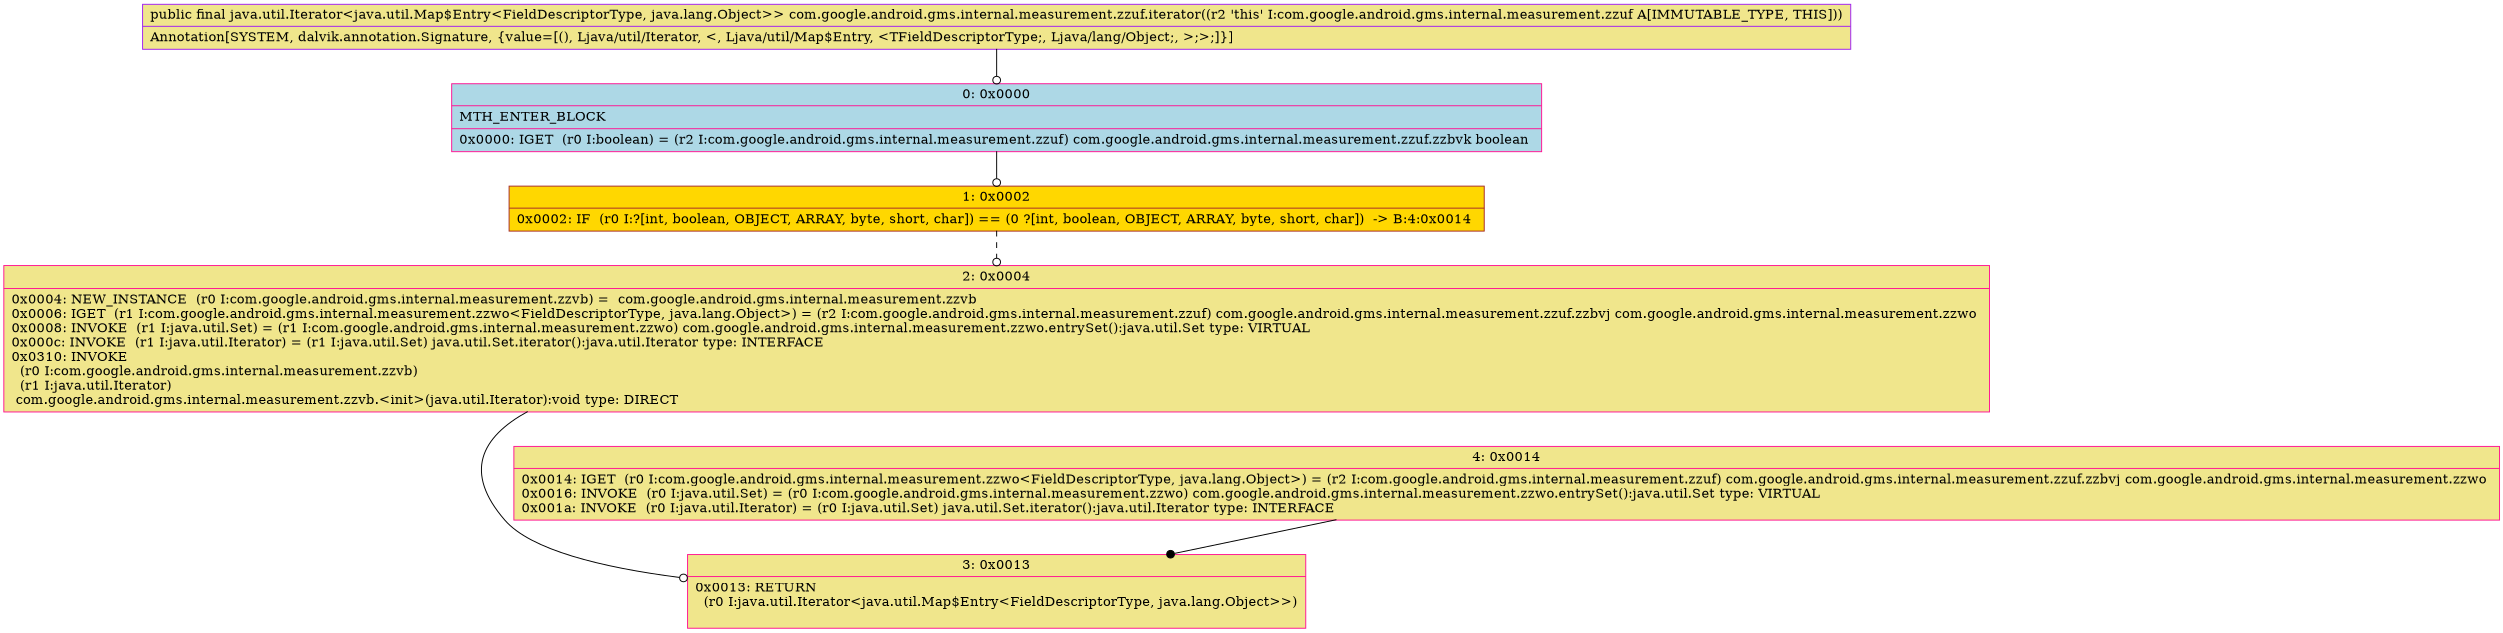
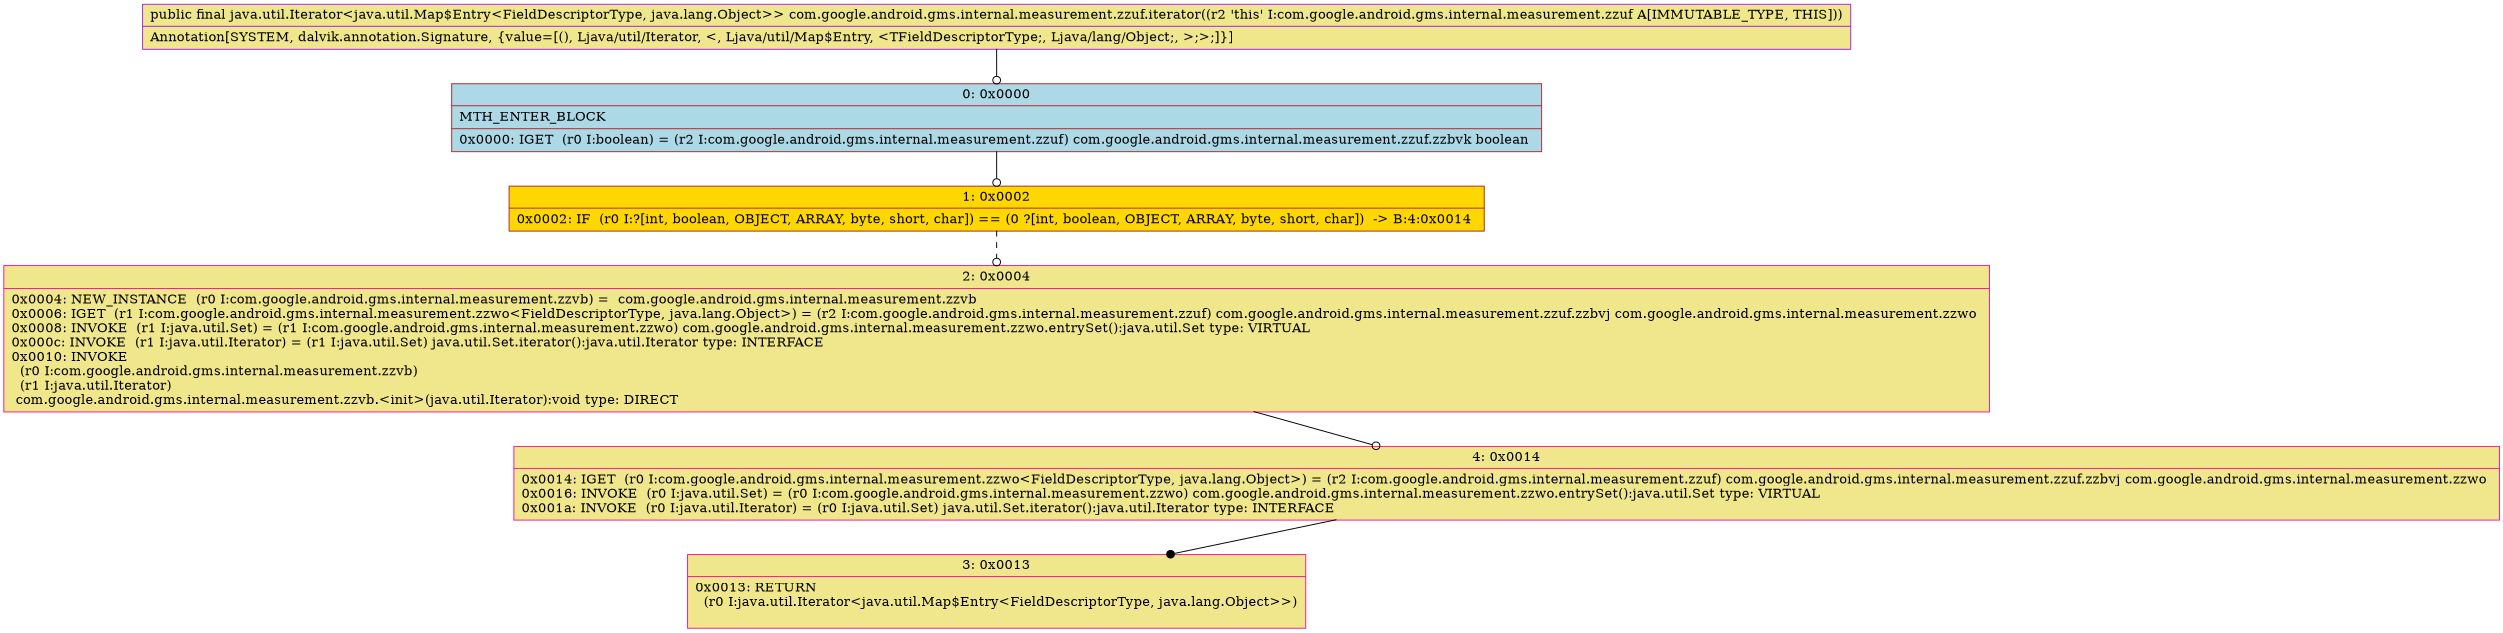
(997, 118) -> (997, 118)
(74, 357) -> (74, 357)
(525, 536) -> (1313, 428)
